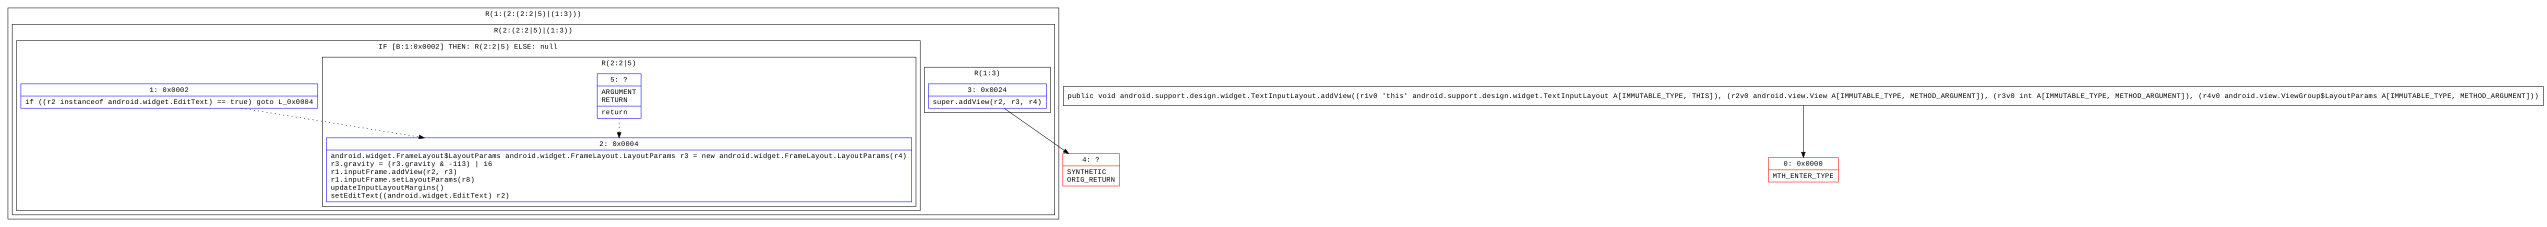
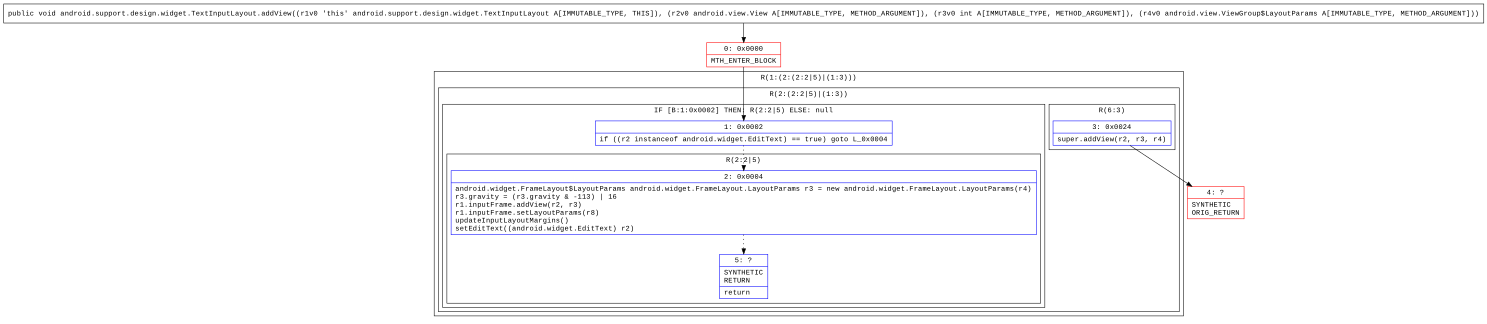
(987, 73) -> (1112, 110)
none -> (744, 91)
(619, 92) -> (744, 272)
(619, 125) -> (744, 242)
(1803, 176) -> (744, 61)
